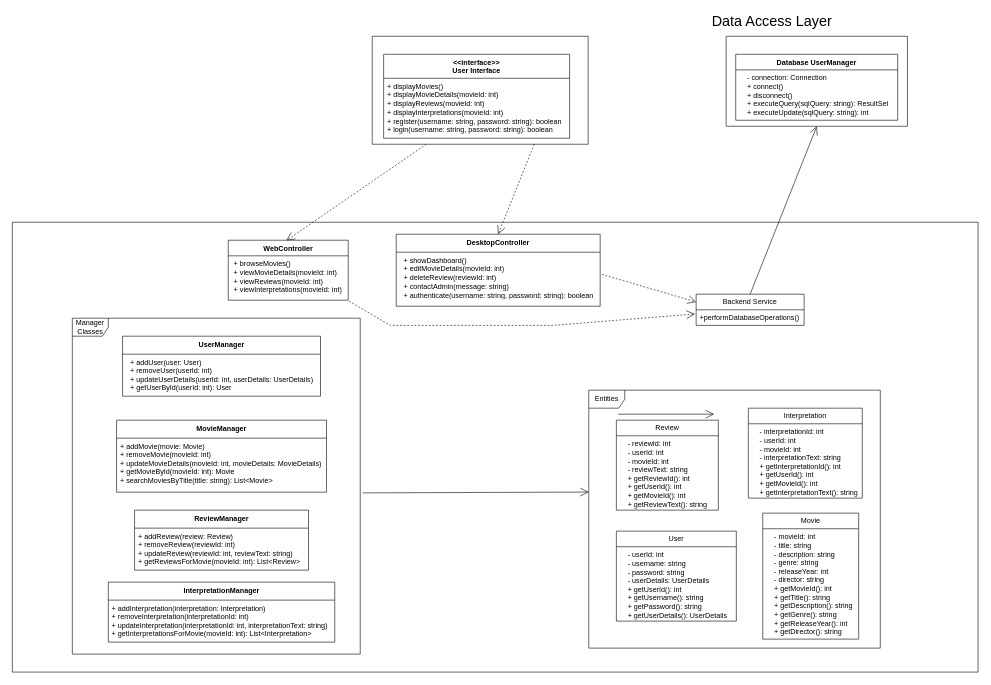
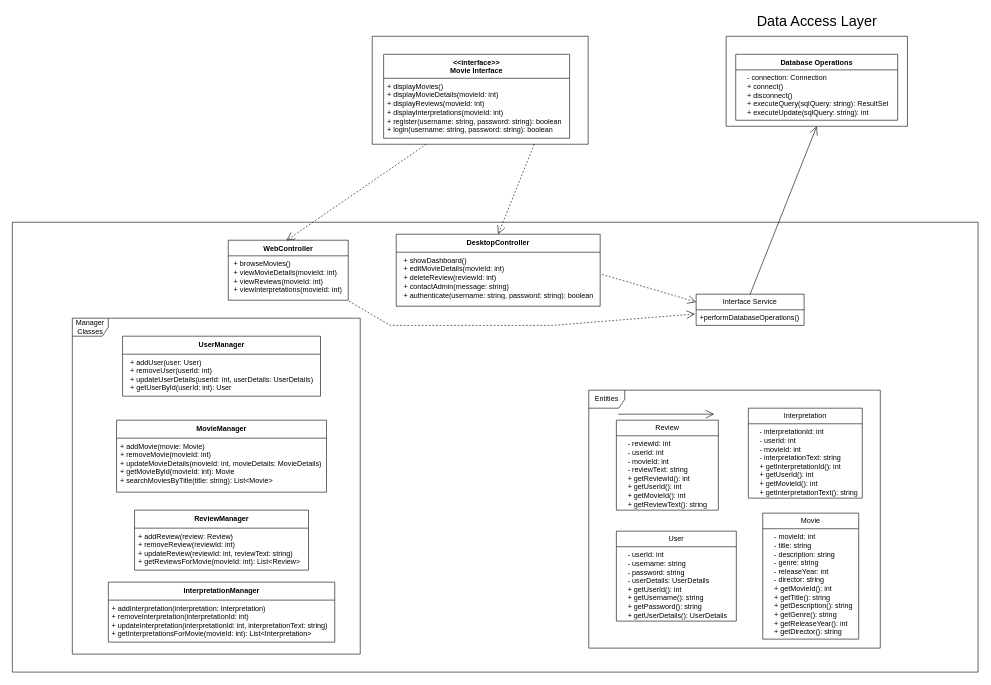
(772, 21) -> (817, 21)
(817, 63) -> (817, 63)
(477, 67) -> (477, 67)
(750, 302) -> (750, 302)
(474, 493) -> none
